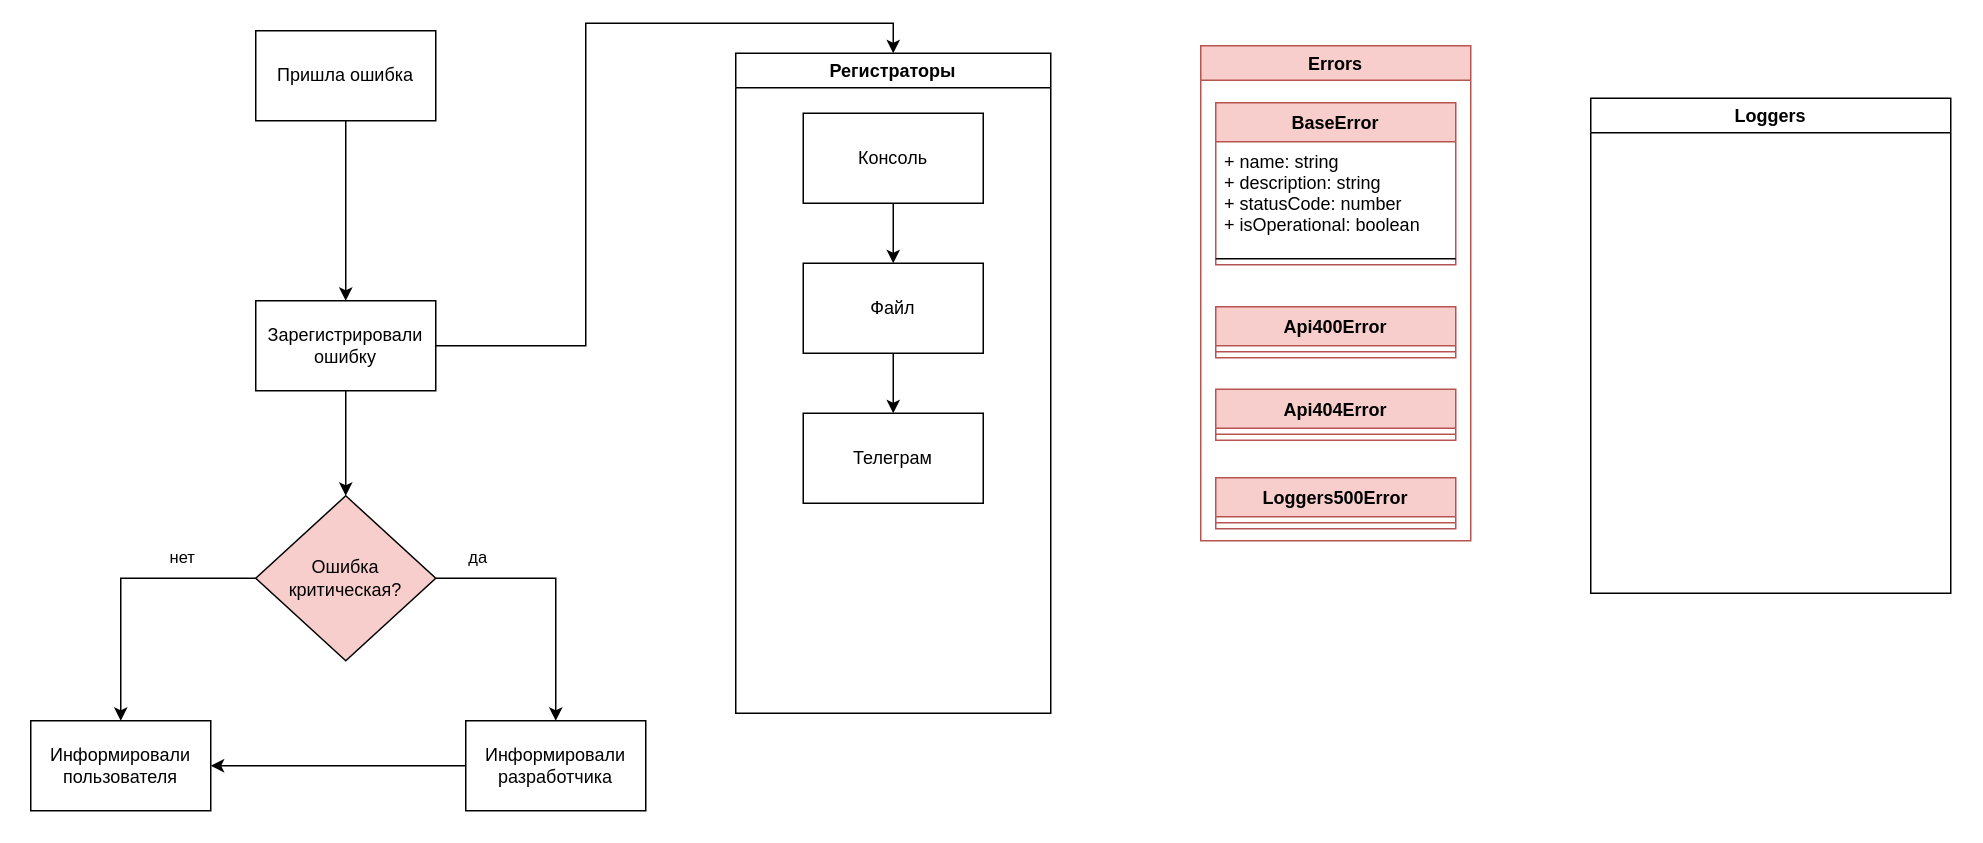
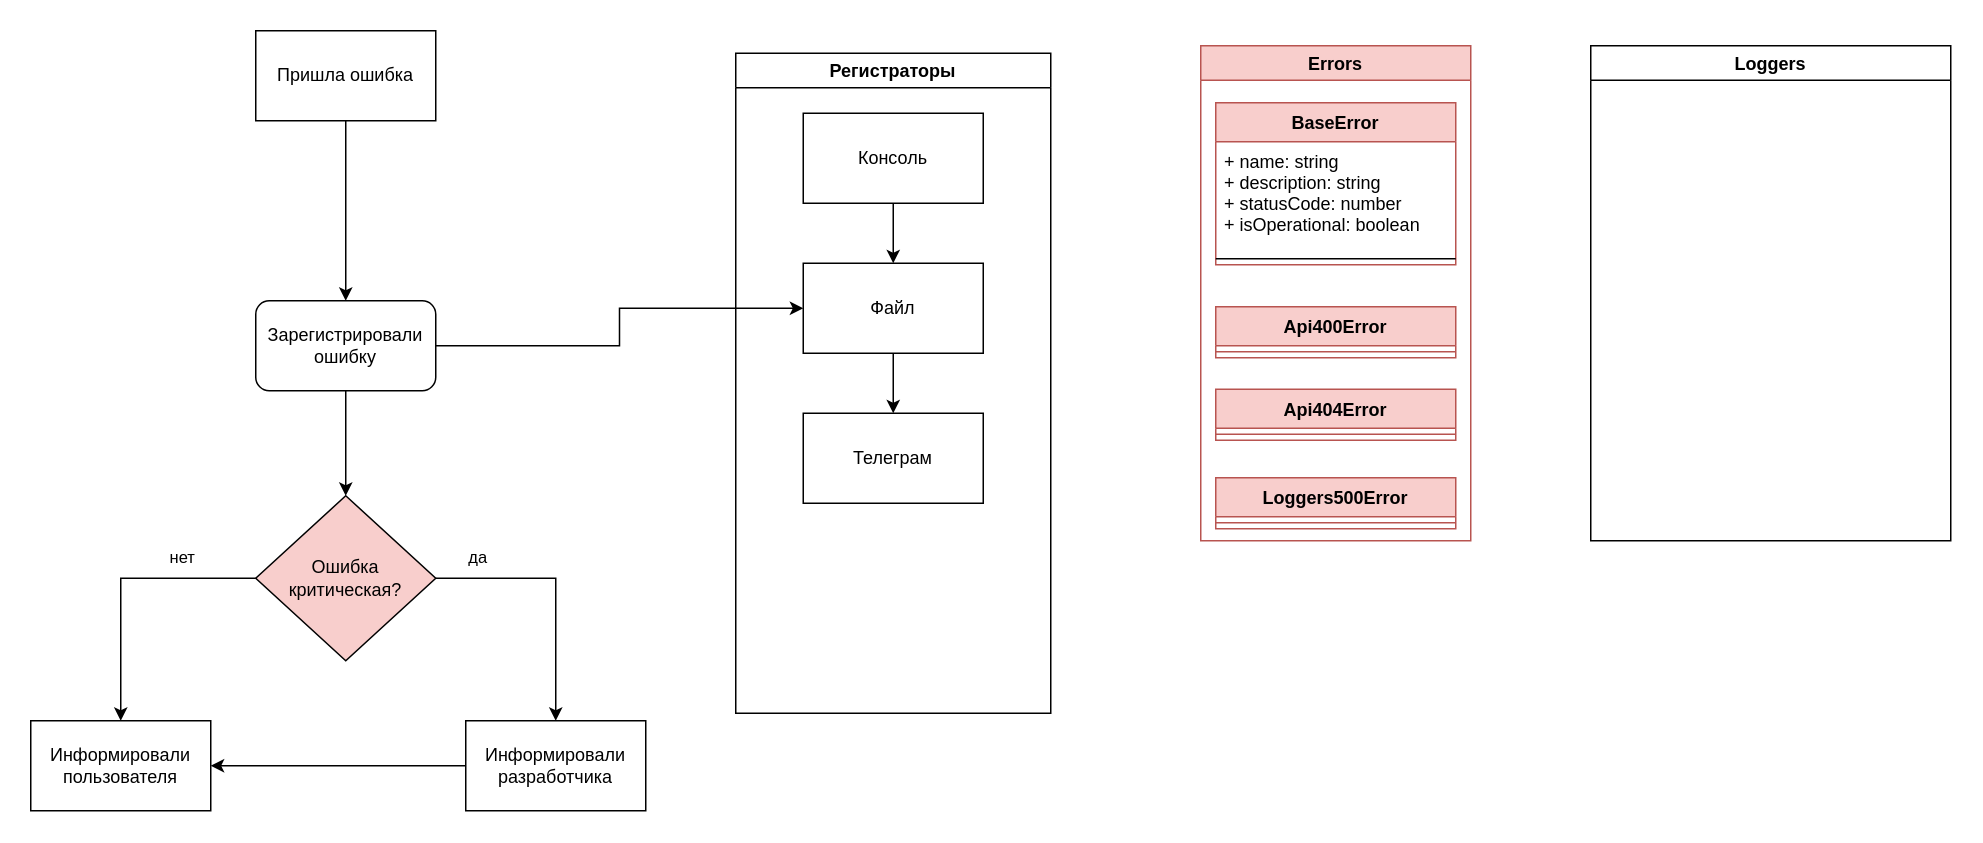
(587, 23) -> (670, 308)
(346, 346) -> (346, 346)
(1771, 346) -> (1771, 293)
